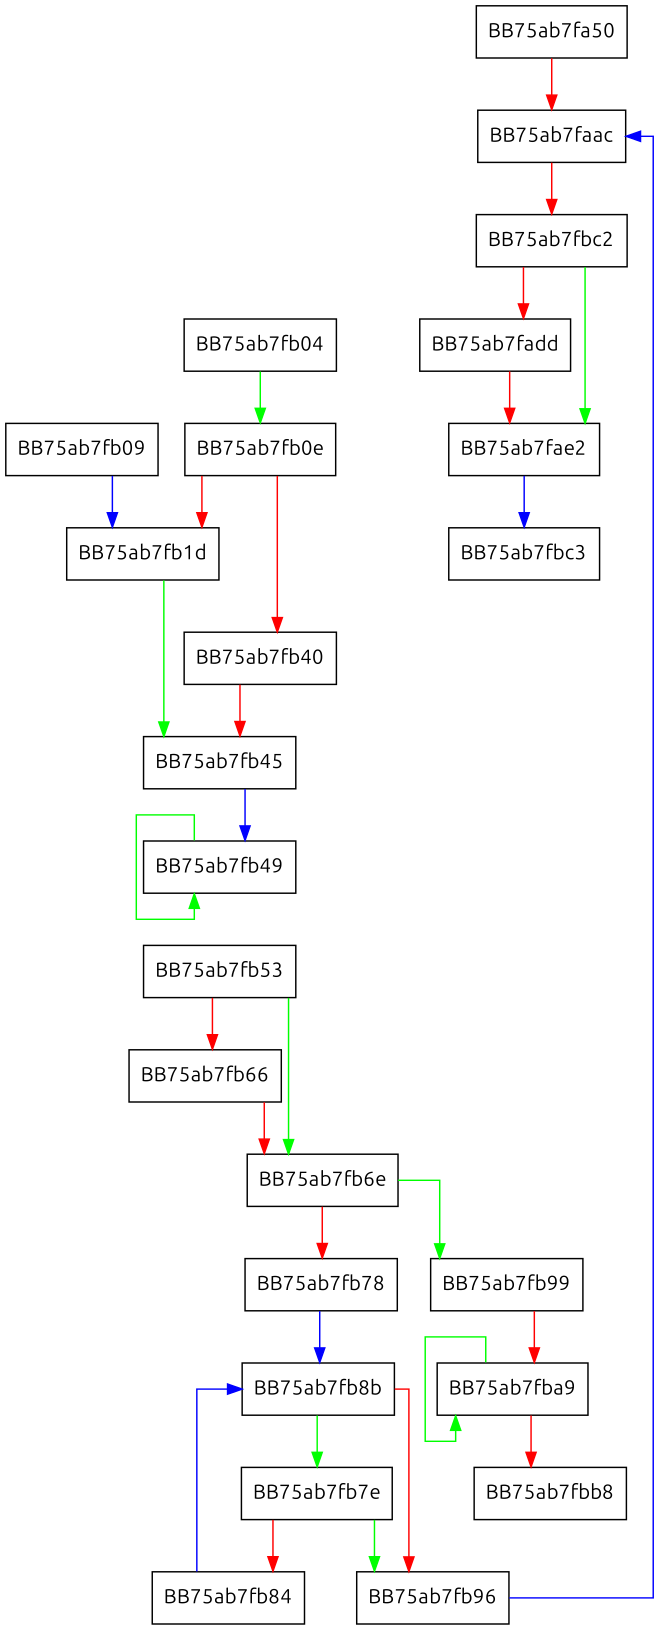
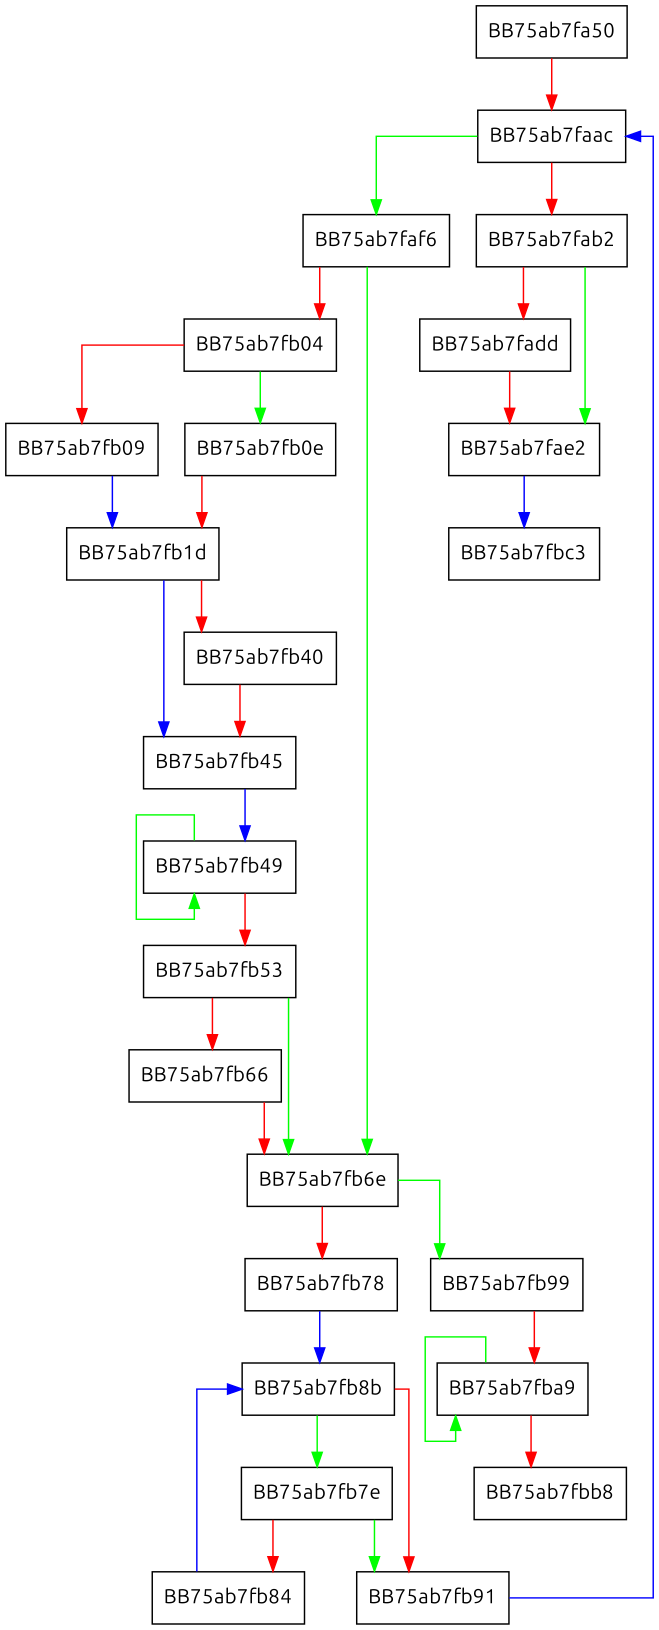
none -> (376, 241)
(552, 241) -> (552, 241)
none -> (101, 345)
(277, 547) -> (202, 599)
(164, 651) -> (164, 651)
none -> (245, 912)
(433, 1598) -> (433, 1598)
